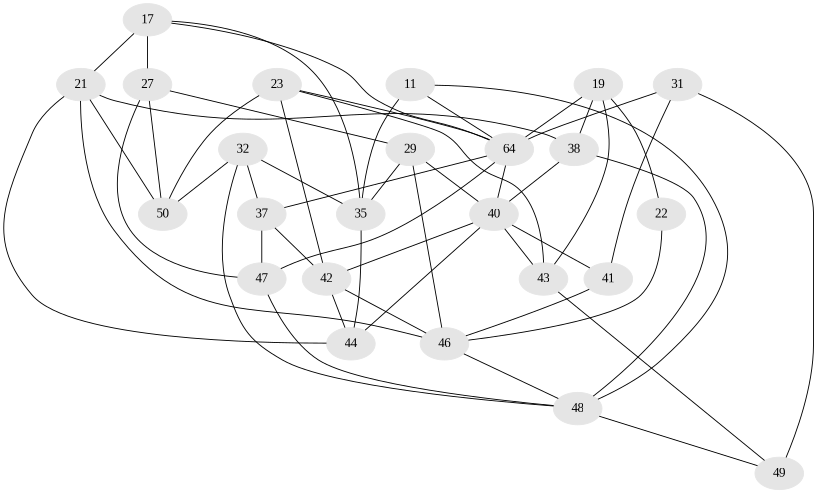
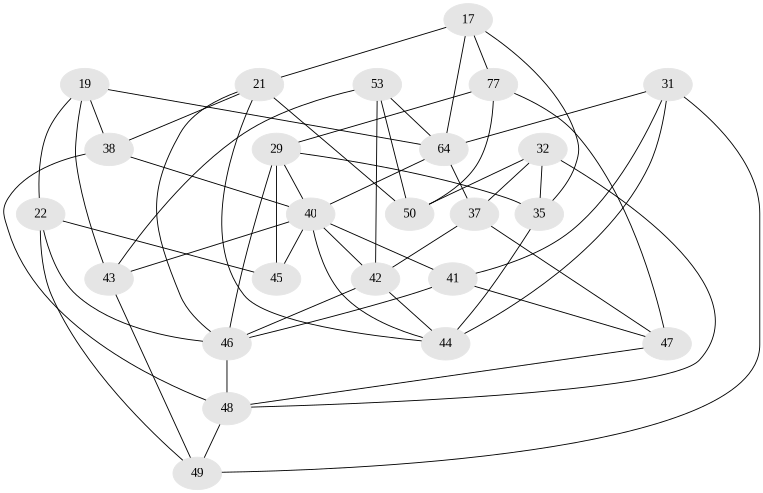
(147, 85) -> (493, 85)
(277, 85) -> (377, 85)
(410, 85) -> none
(395, 230) -> (560, 311)
none -> (594, 240)
none -> (276, 279)
none -> (89, 358)
